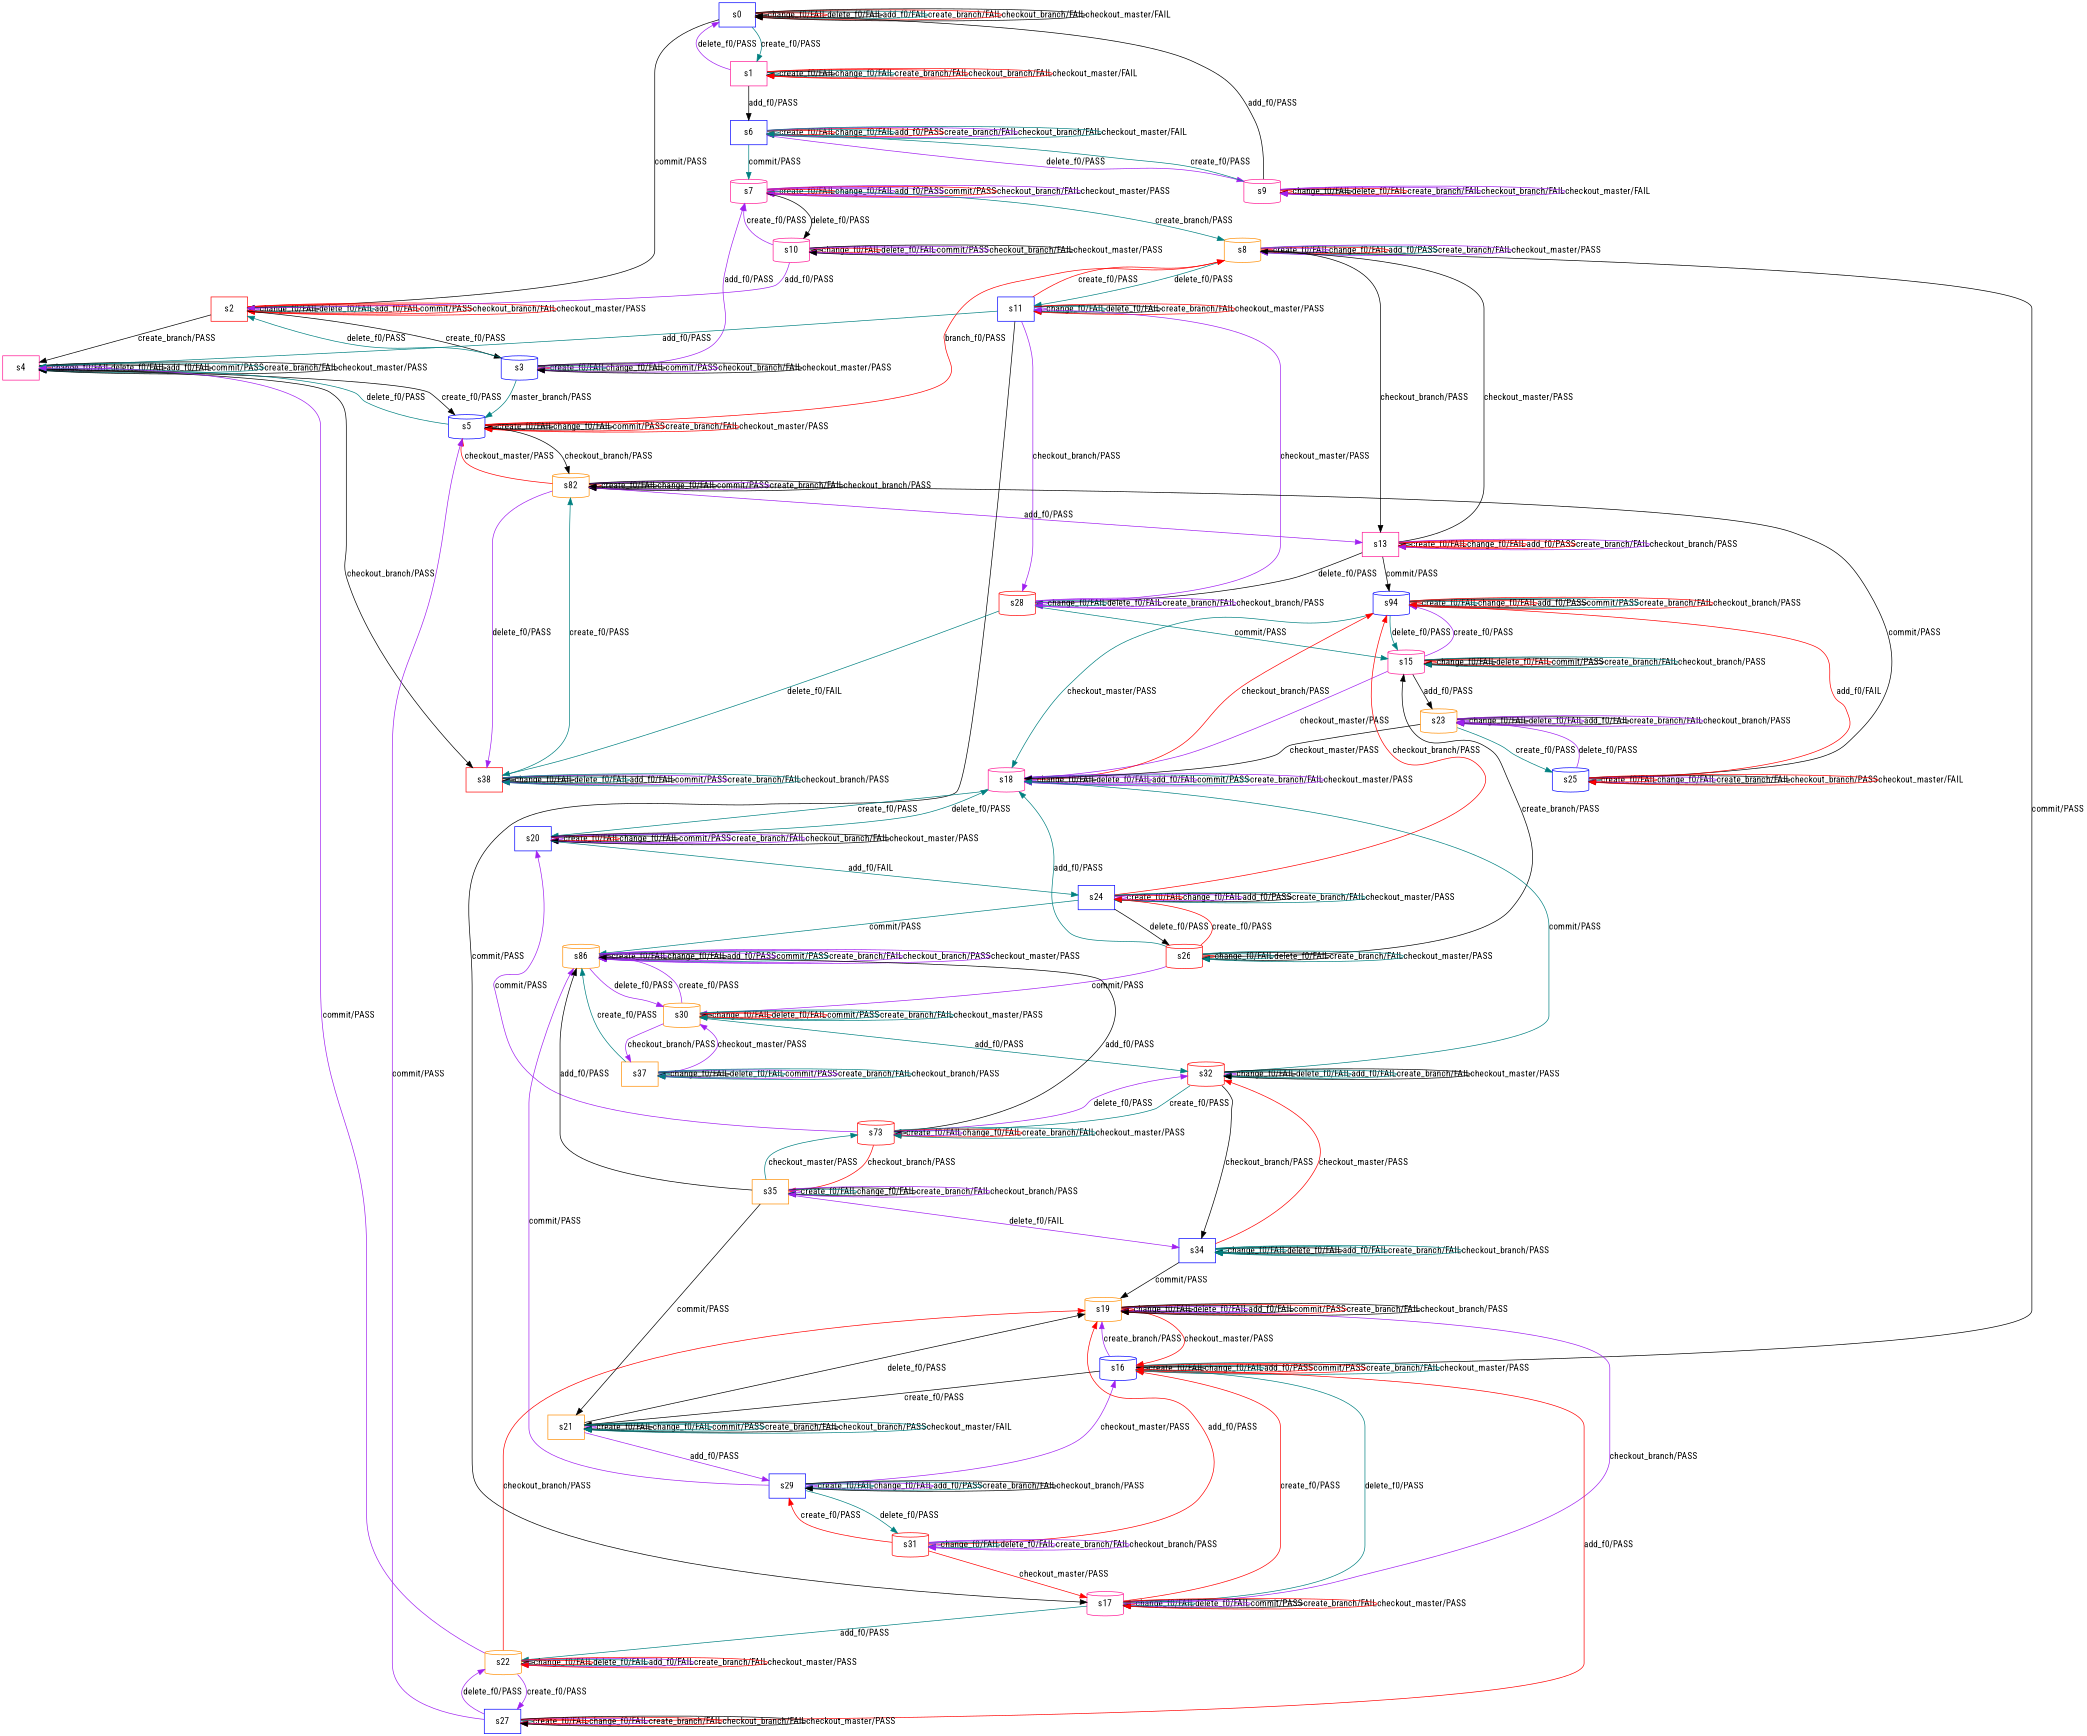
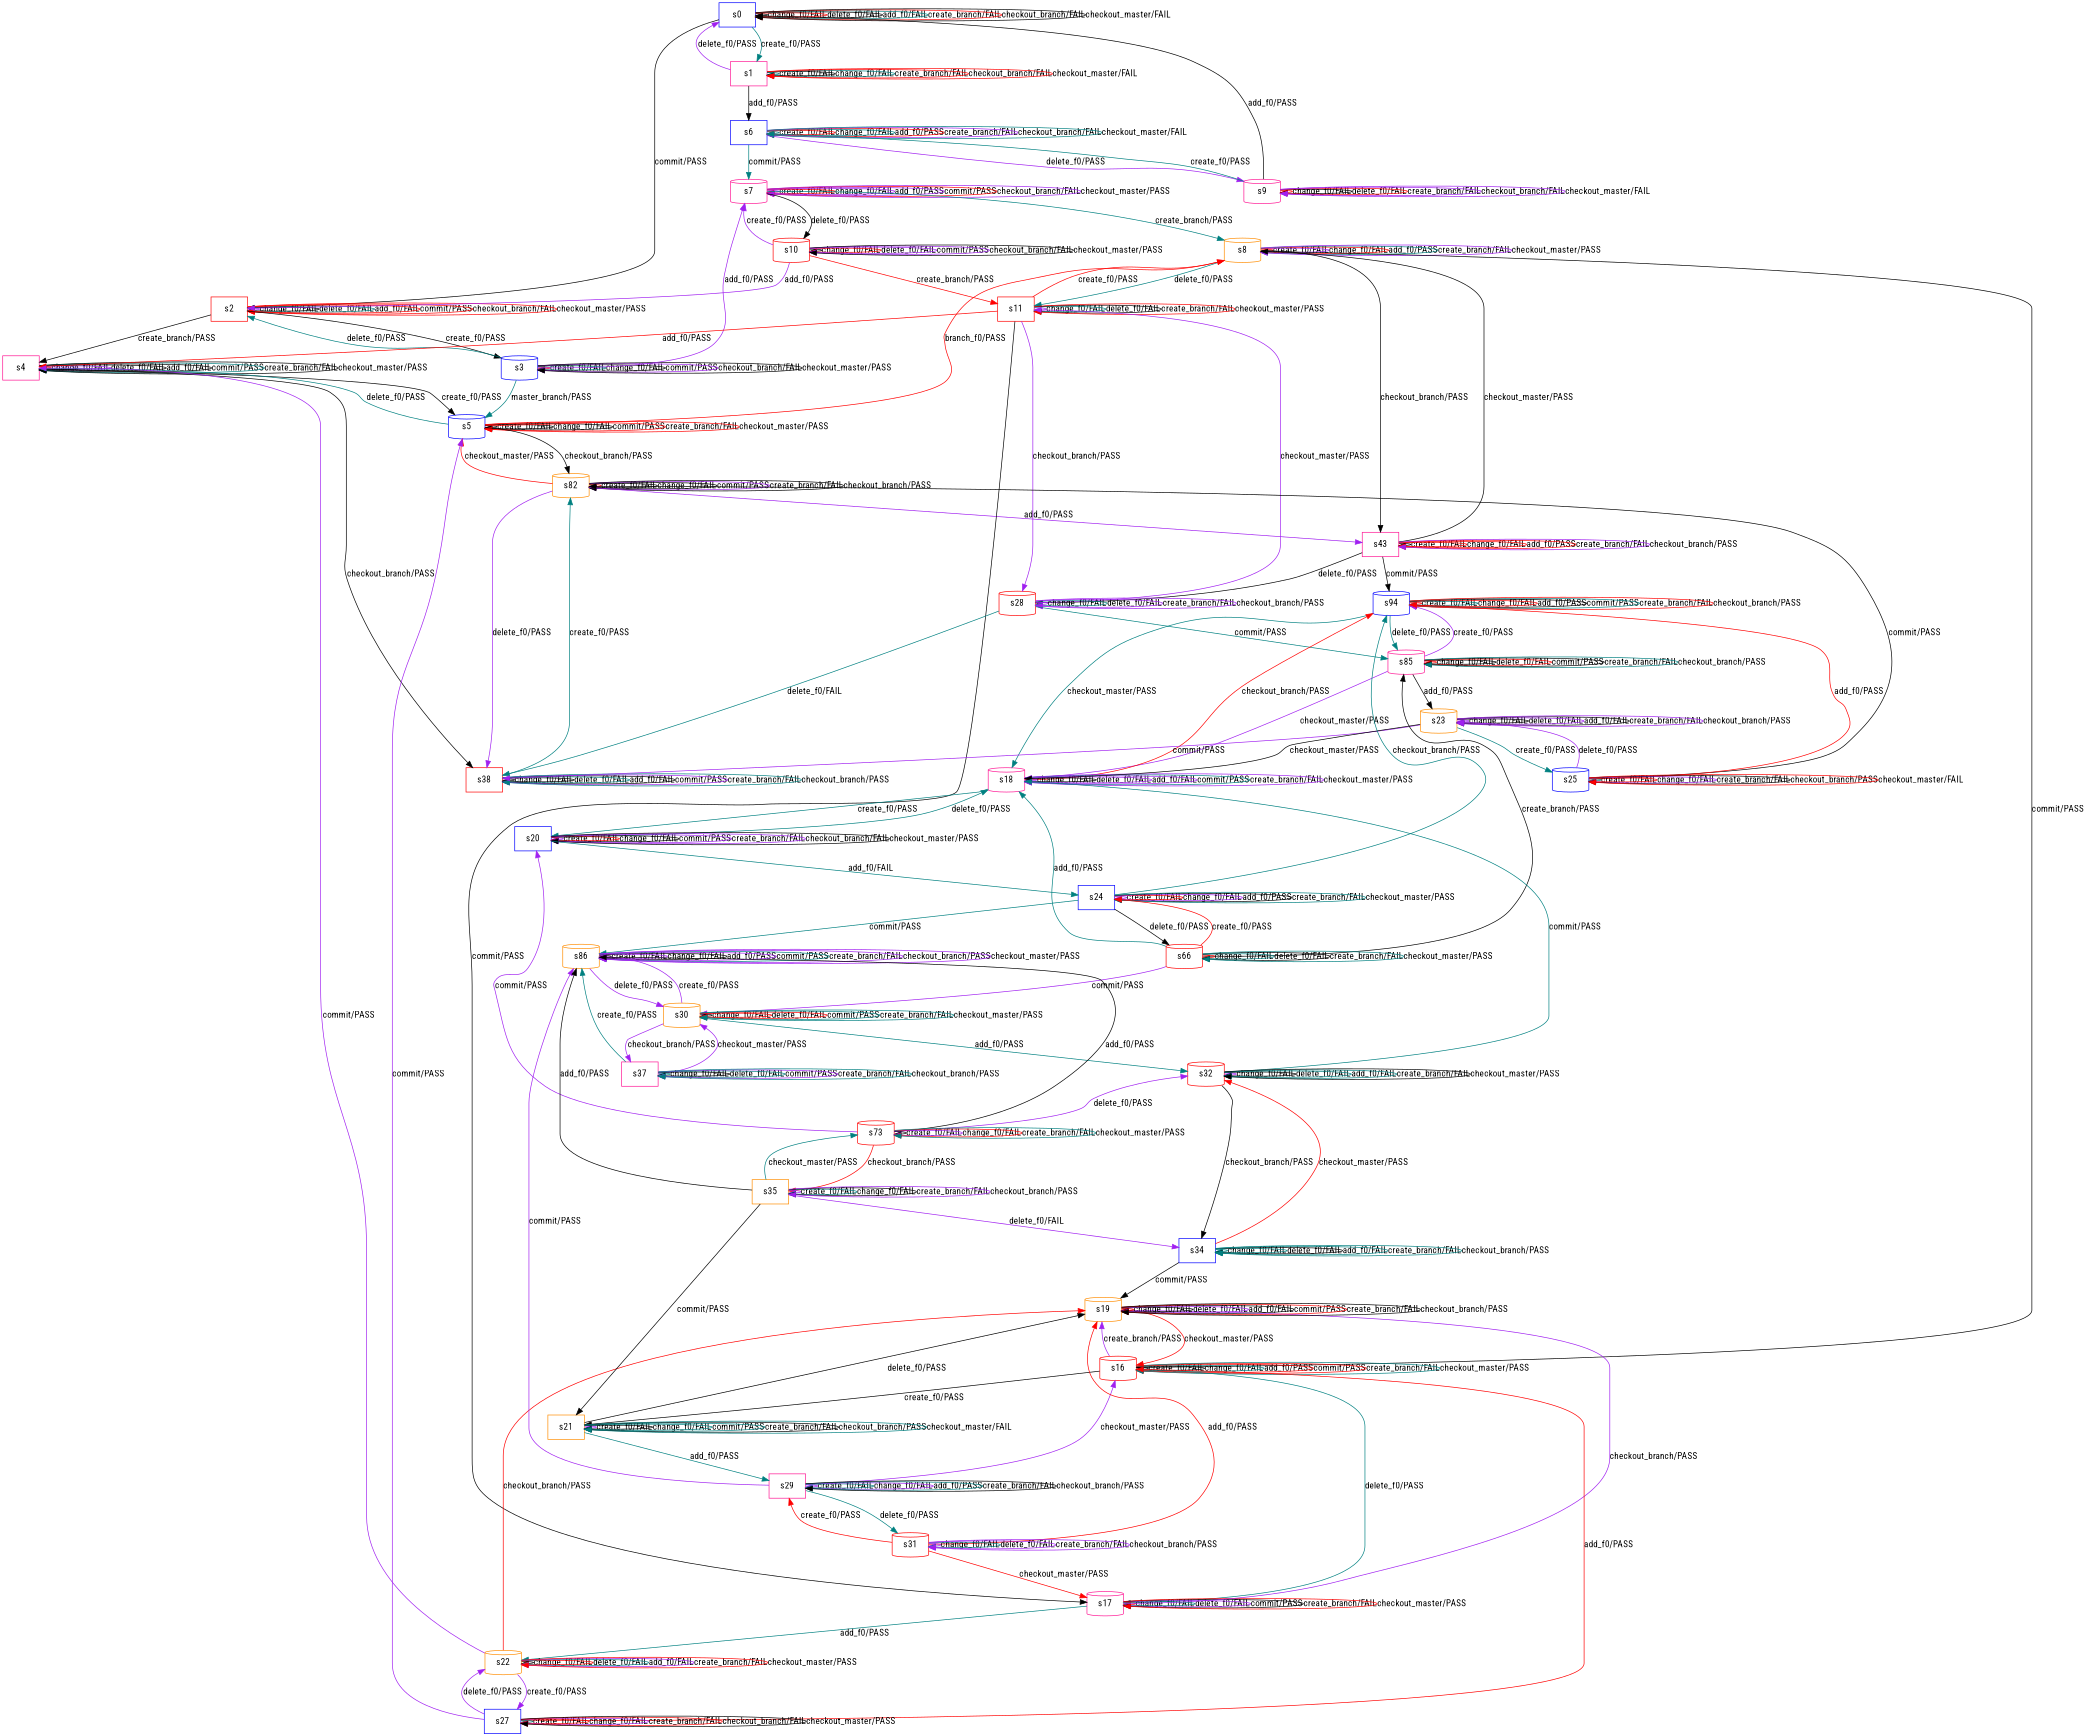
(791, 250) -> (791, 250)
none -> (900, 279)
(1016, 309) -> (1016, 309)
(522, 343) -> (522, 343)
(1381, 544) -> (1381, 544)
(1406, 662) -> (1406, 662)
(1859, 692) -> (1859, 692)
none -> (988, 757)
(1429, 825) -> (1429, 825)
(1184, 956) -> (1184, 956)
(640, 1074) -> (640, 1074)
(1057, 1124) -> none
(1118, 1368) -> (1118, 1368)
(673, 1456) -> (673, 1456)
(787, 1486) -> (787, 1486)
(1280, 1496) -> none
